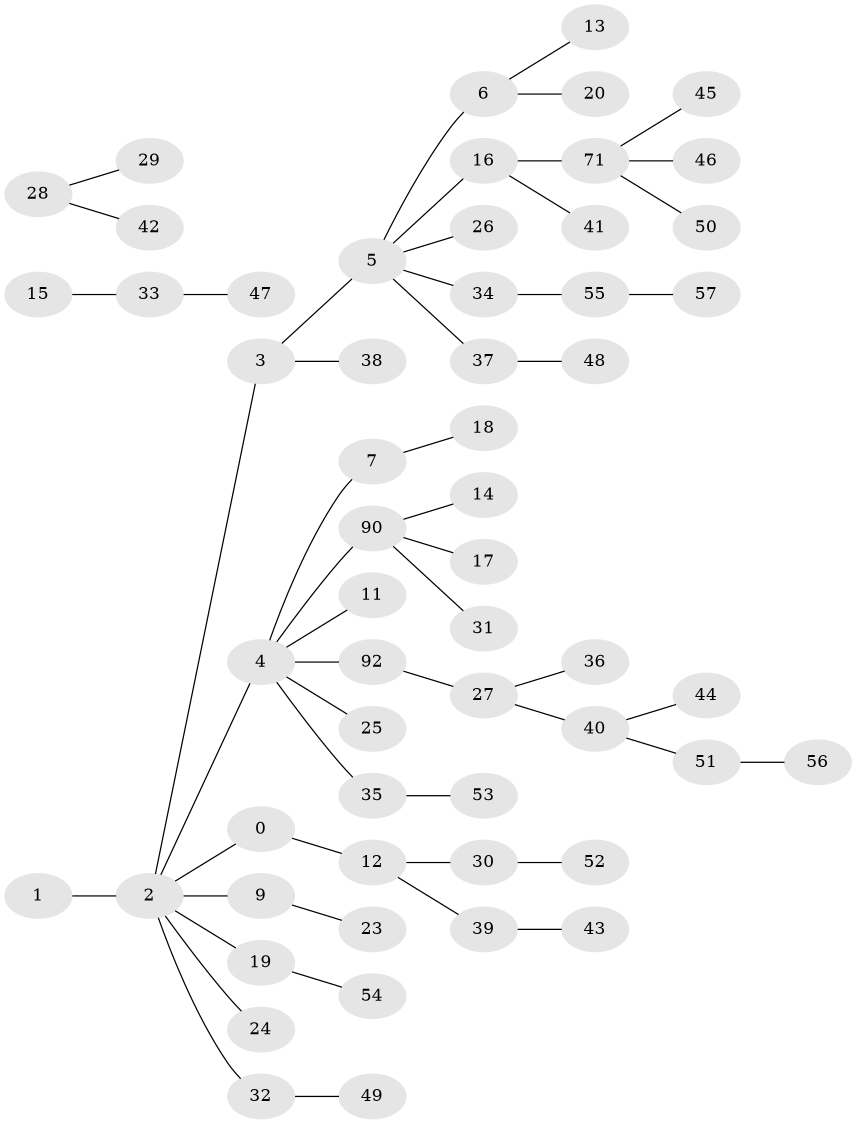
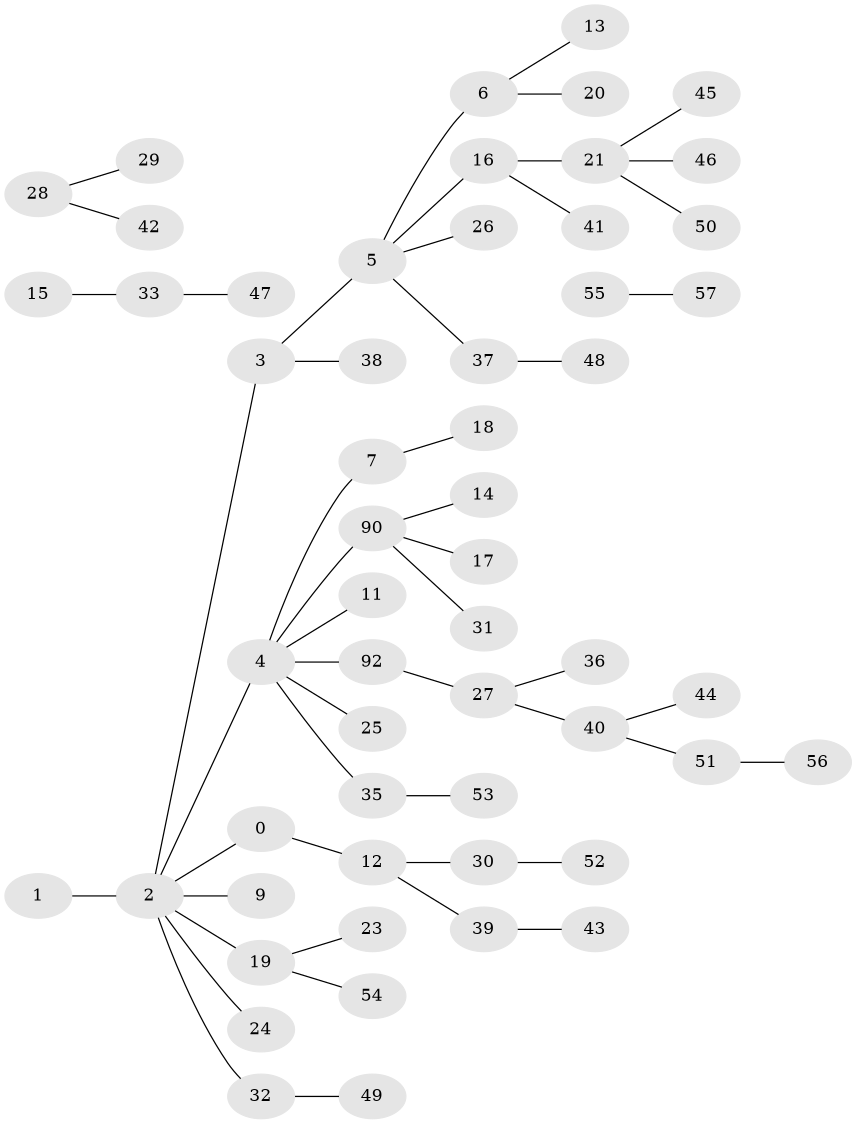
(595, 161) -> (595, 161)
(484, 295) -> none
(317, 913) -> (317, 946)
